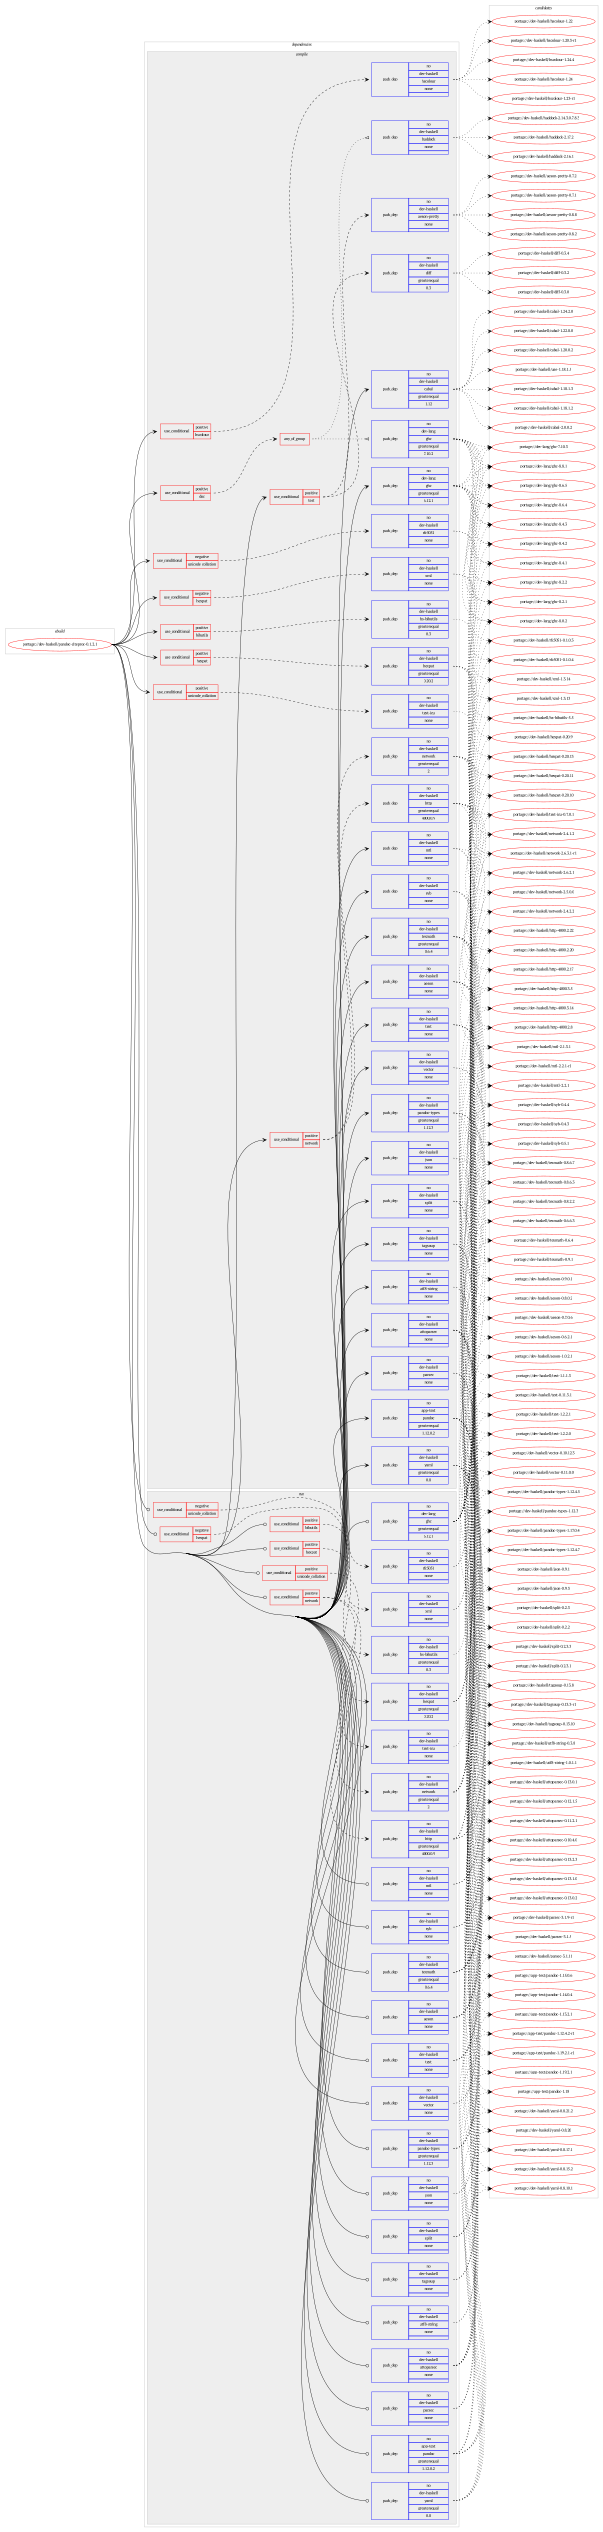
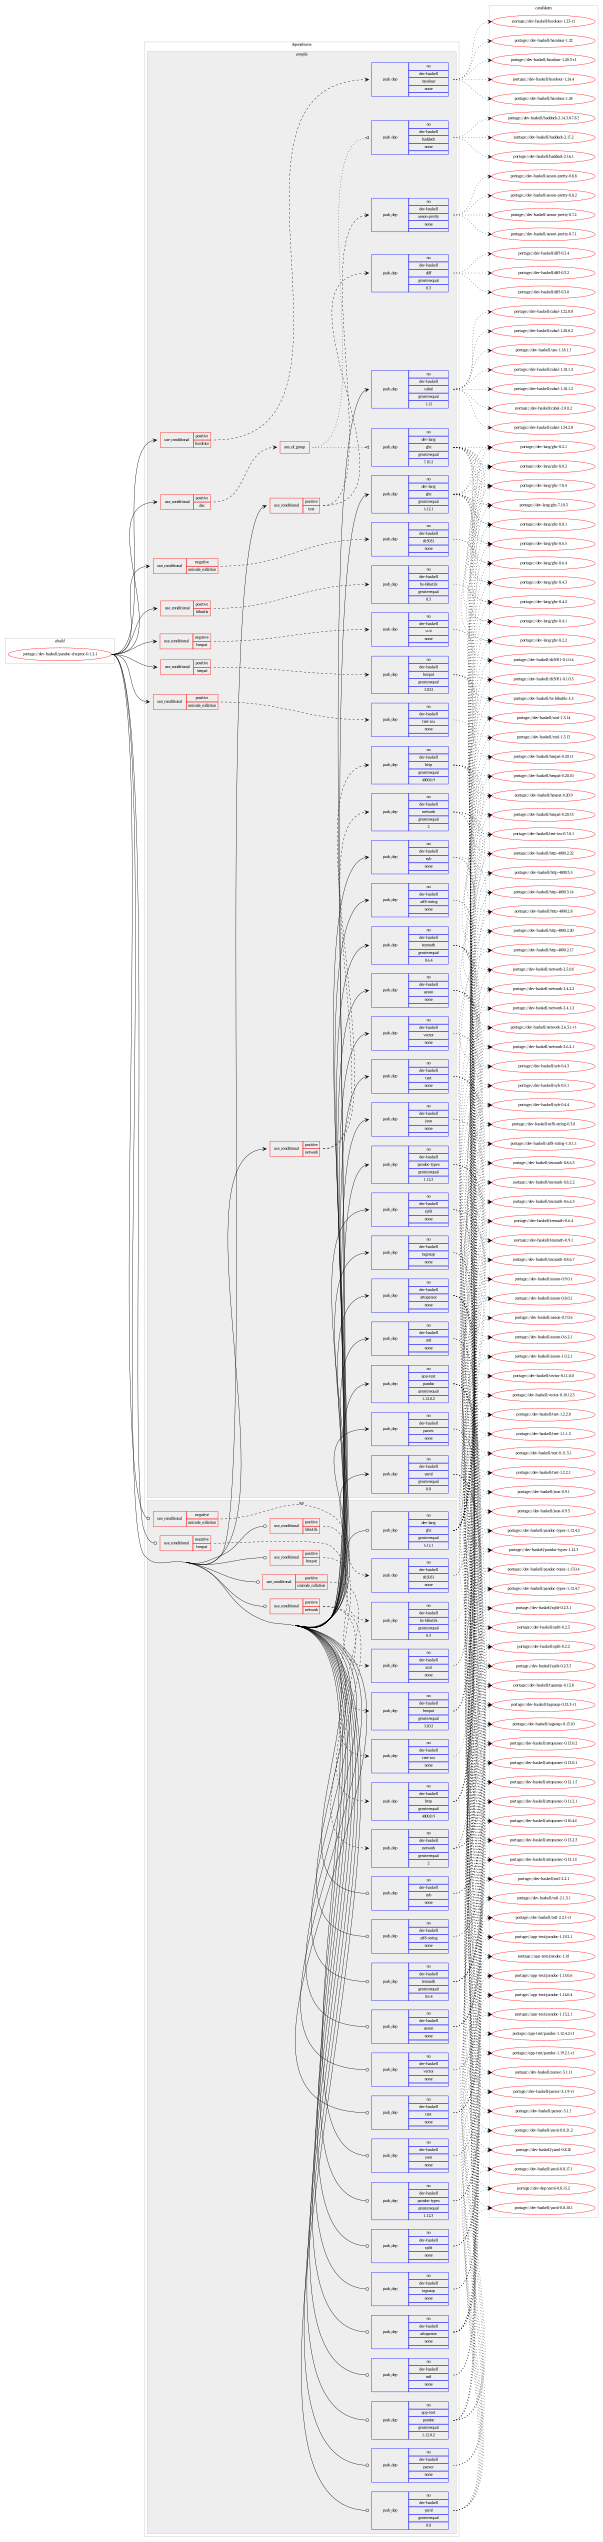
none -> (544, 486)
(544, 2169) -> (544, 2189)
